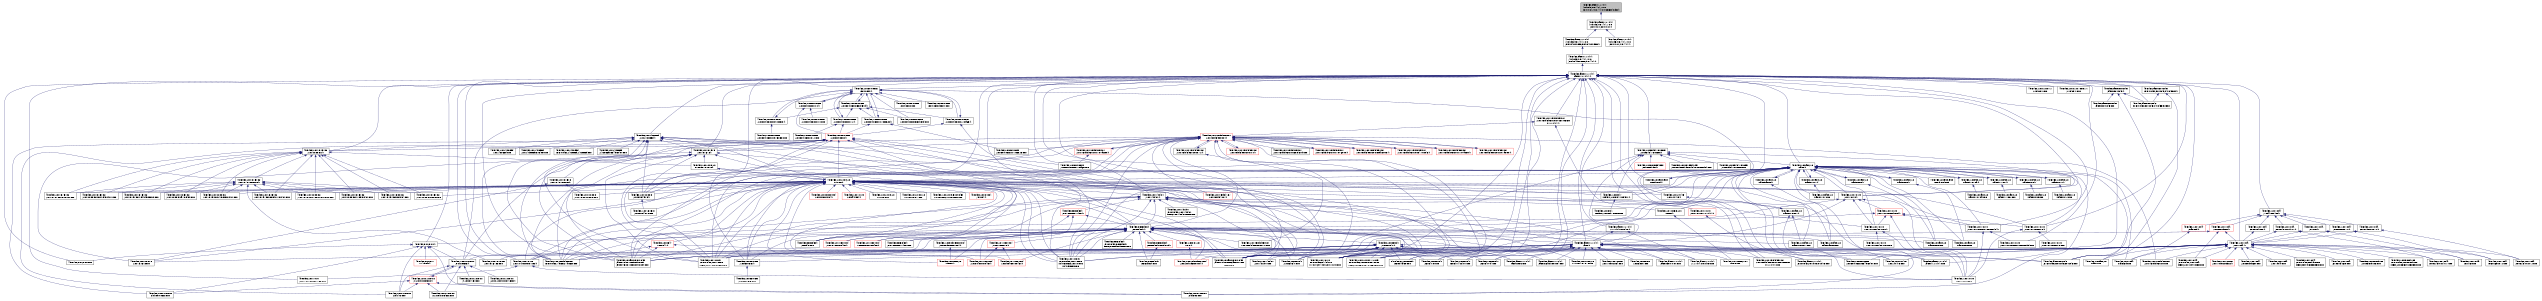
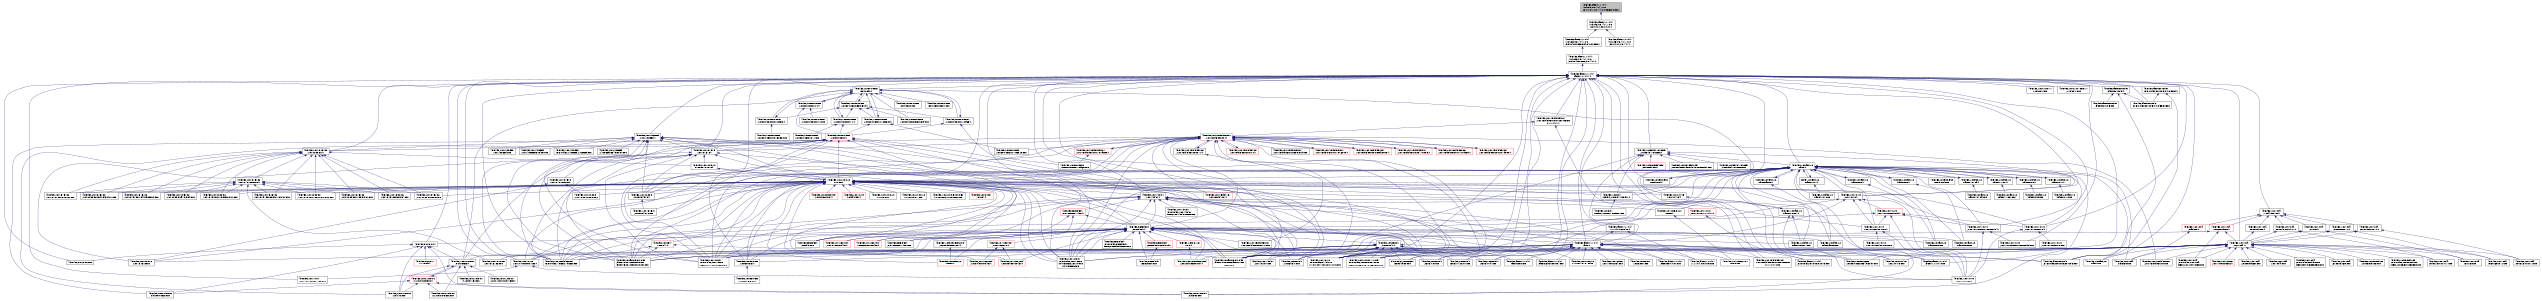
(1812, 181) -> (1812, 181)
(1609, 212) -> (1609, 212)
(1044, 234) -> none
